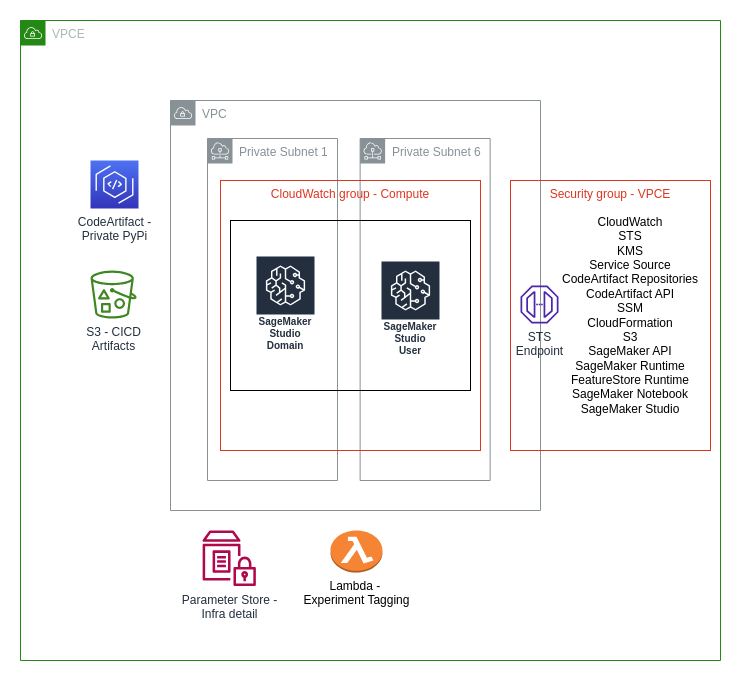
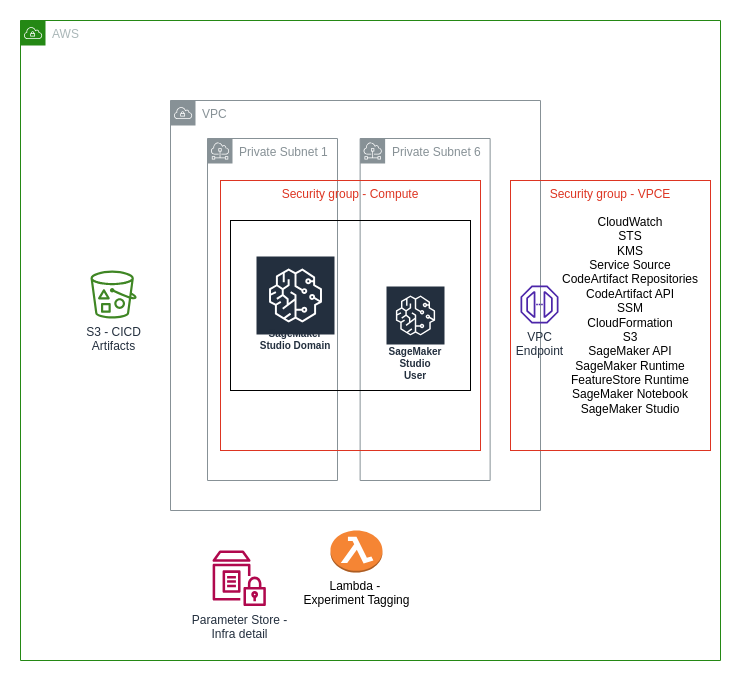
(66, 35) -> (63, 35)
(115, 185) -> none
(350, 194) -> (350, 194)
(286, 306) -> (296, 306)
(411, 311) -> (416, 336)
(540, 345) -> (540, 345)
(229, 558) -> (239, 578)
